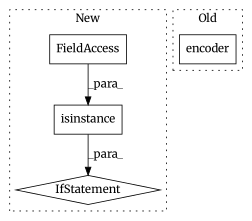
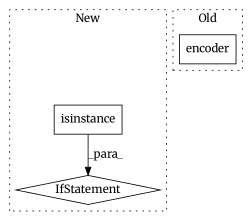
(88, 49) -> none
